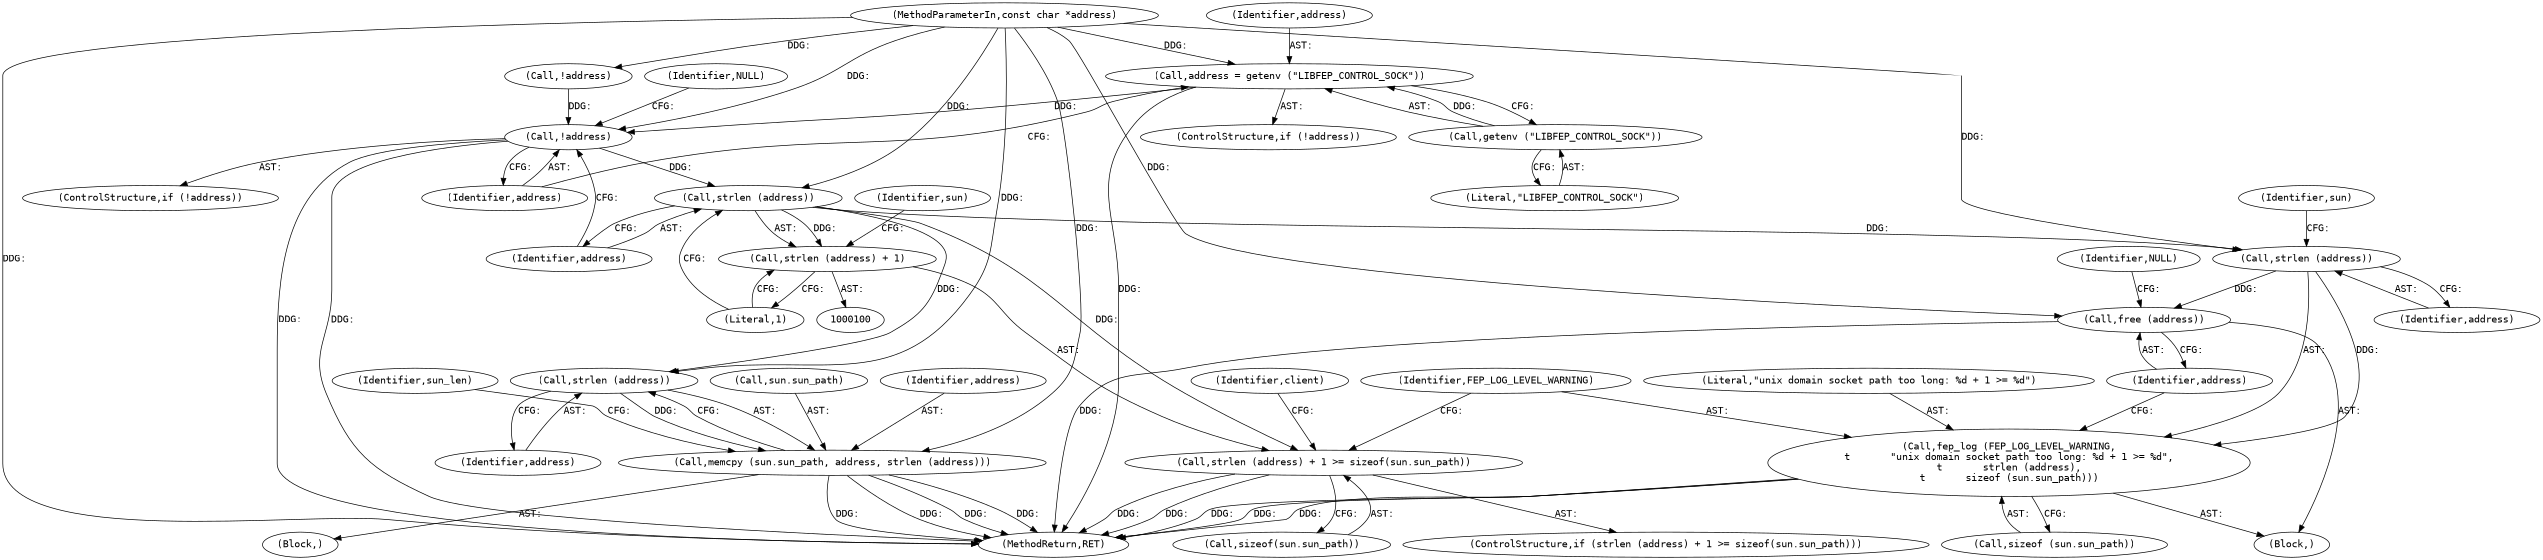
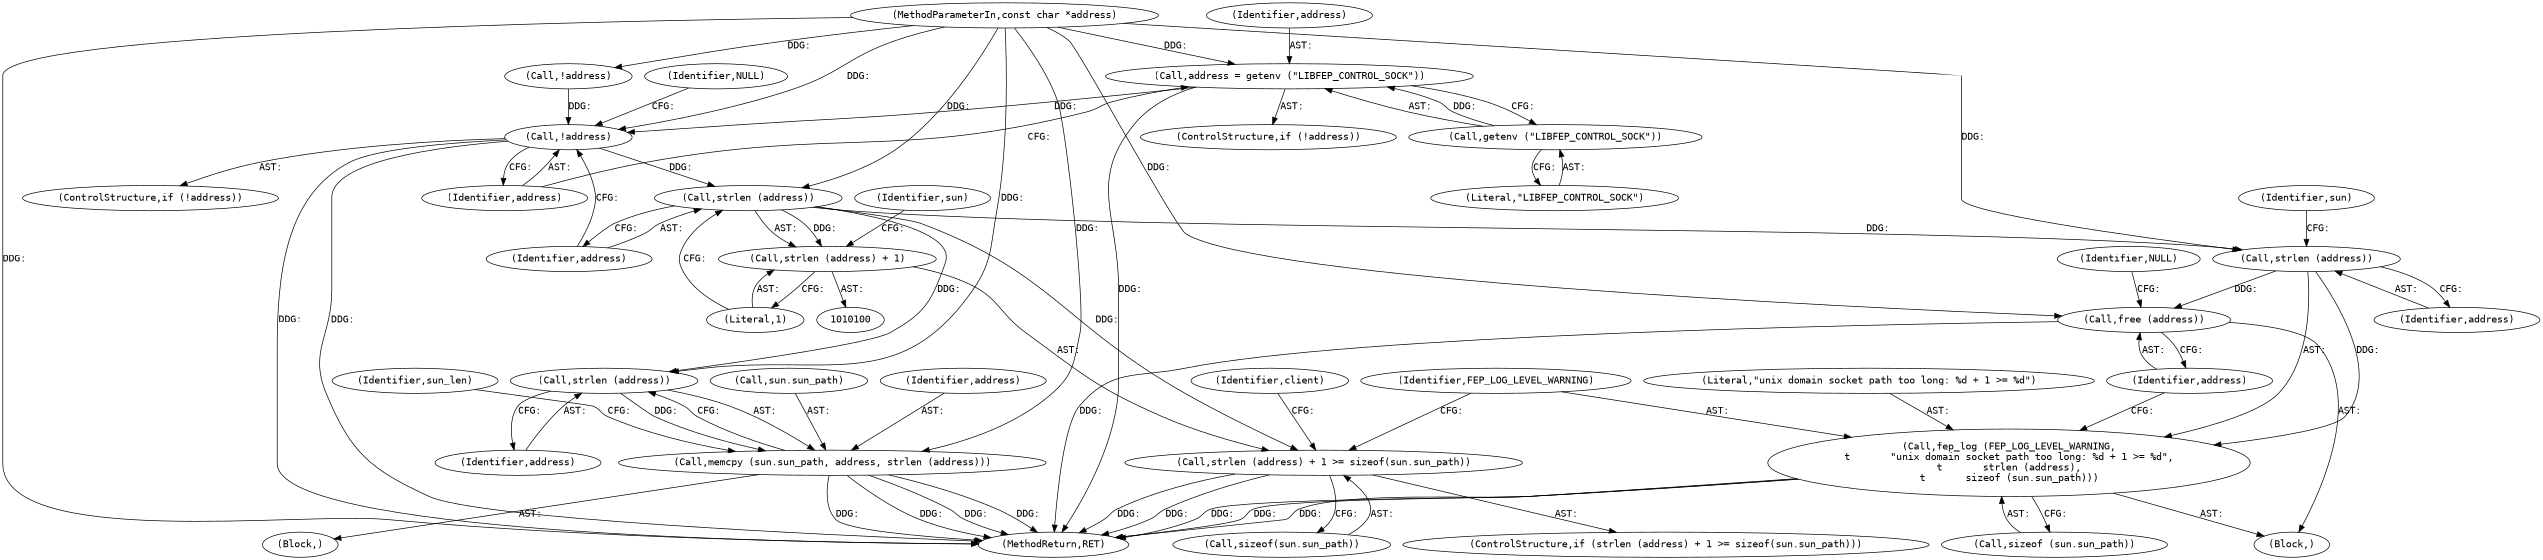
(771, 289) -> (771, 289)
(850, 320) -> (850, 320)
